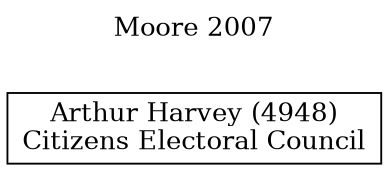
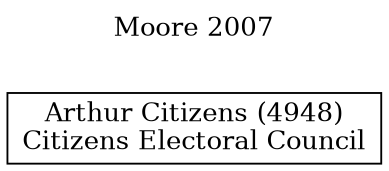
(194, 128) -> (194, 128)
